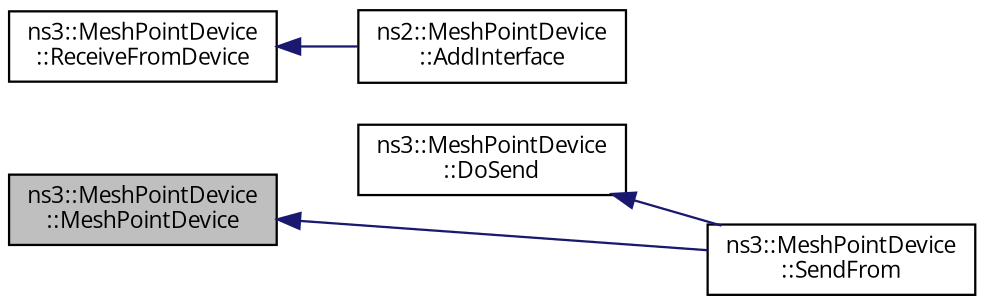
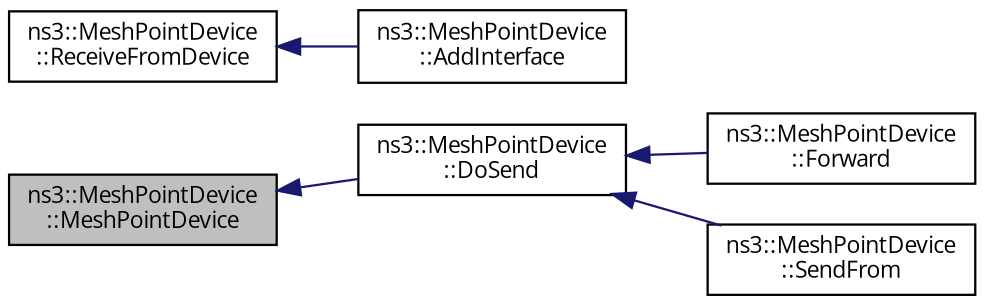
(492, 46) -> (492, 46)
none -> (841, 149)
(504, 236) -> (329, 183)
